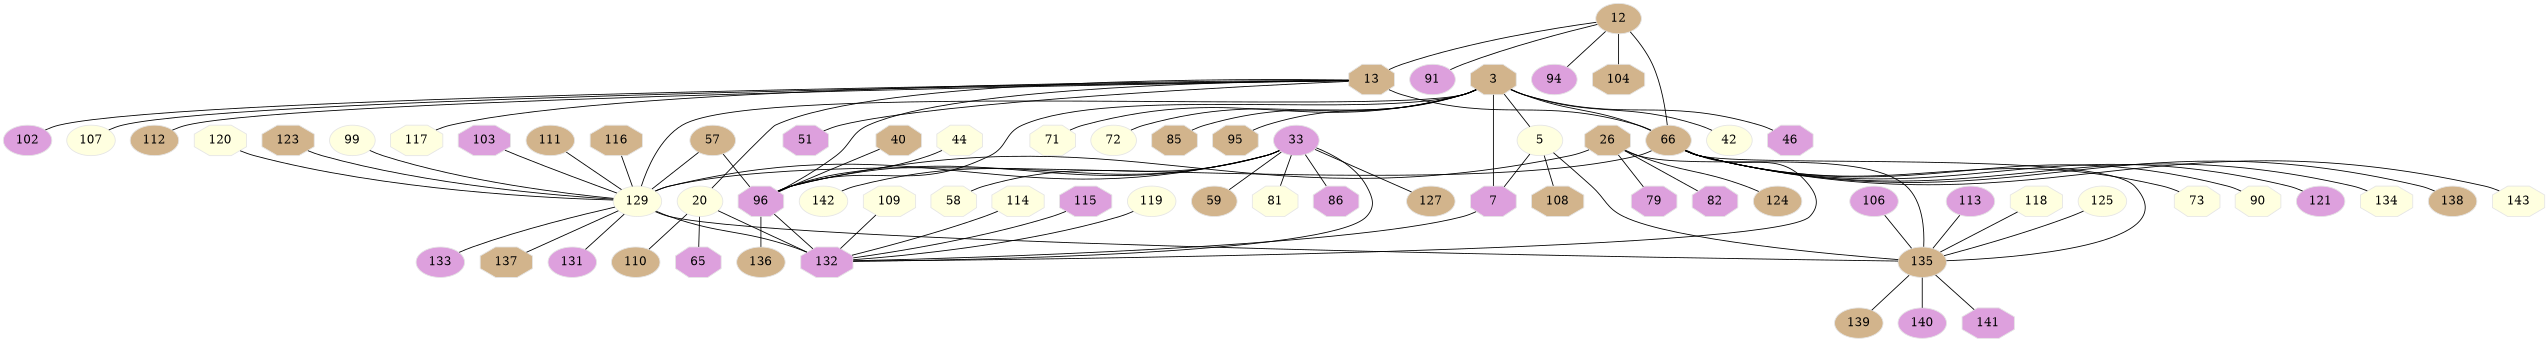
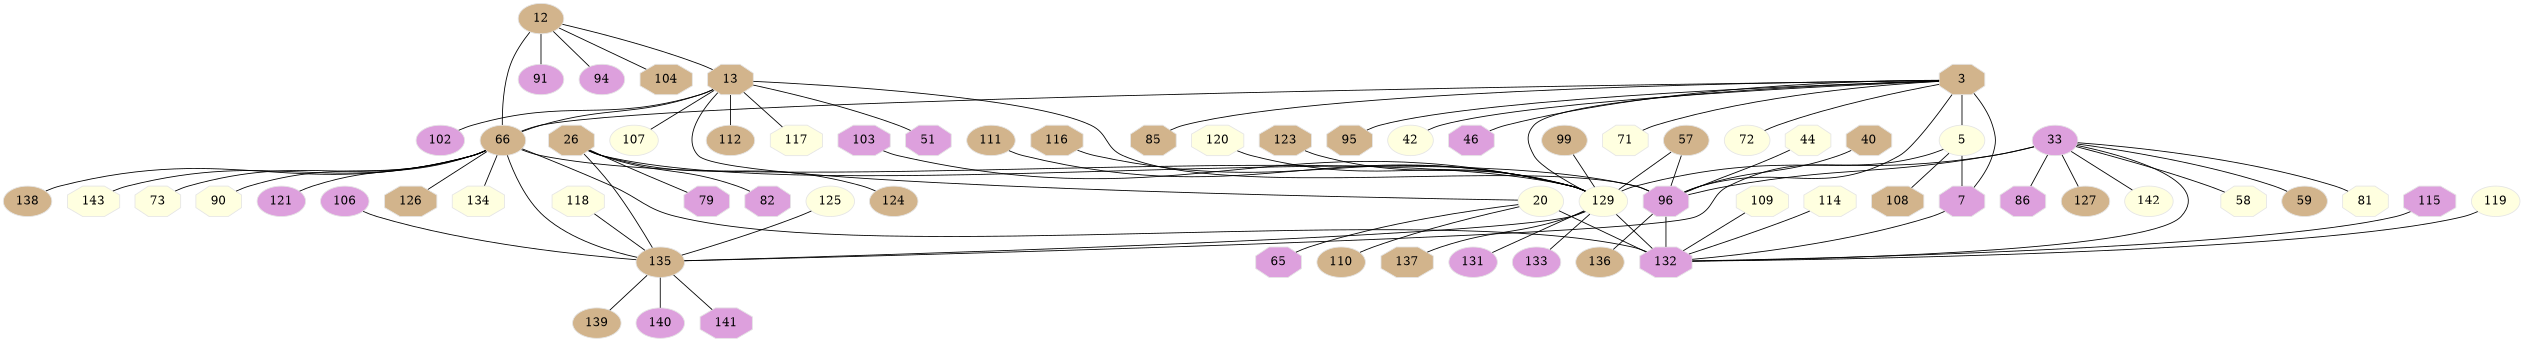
(352, 140) -> (1564, 140)
none -> (411, 201)
(1970, 201) -> none
